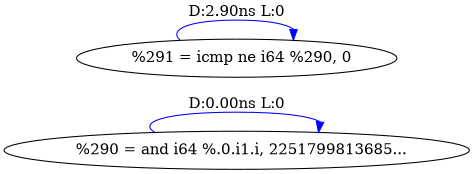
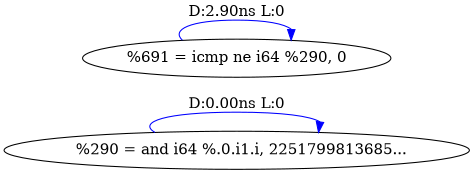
(237, 58) -> (237, 58)
